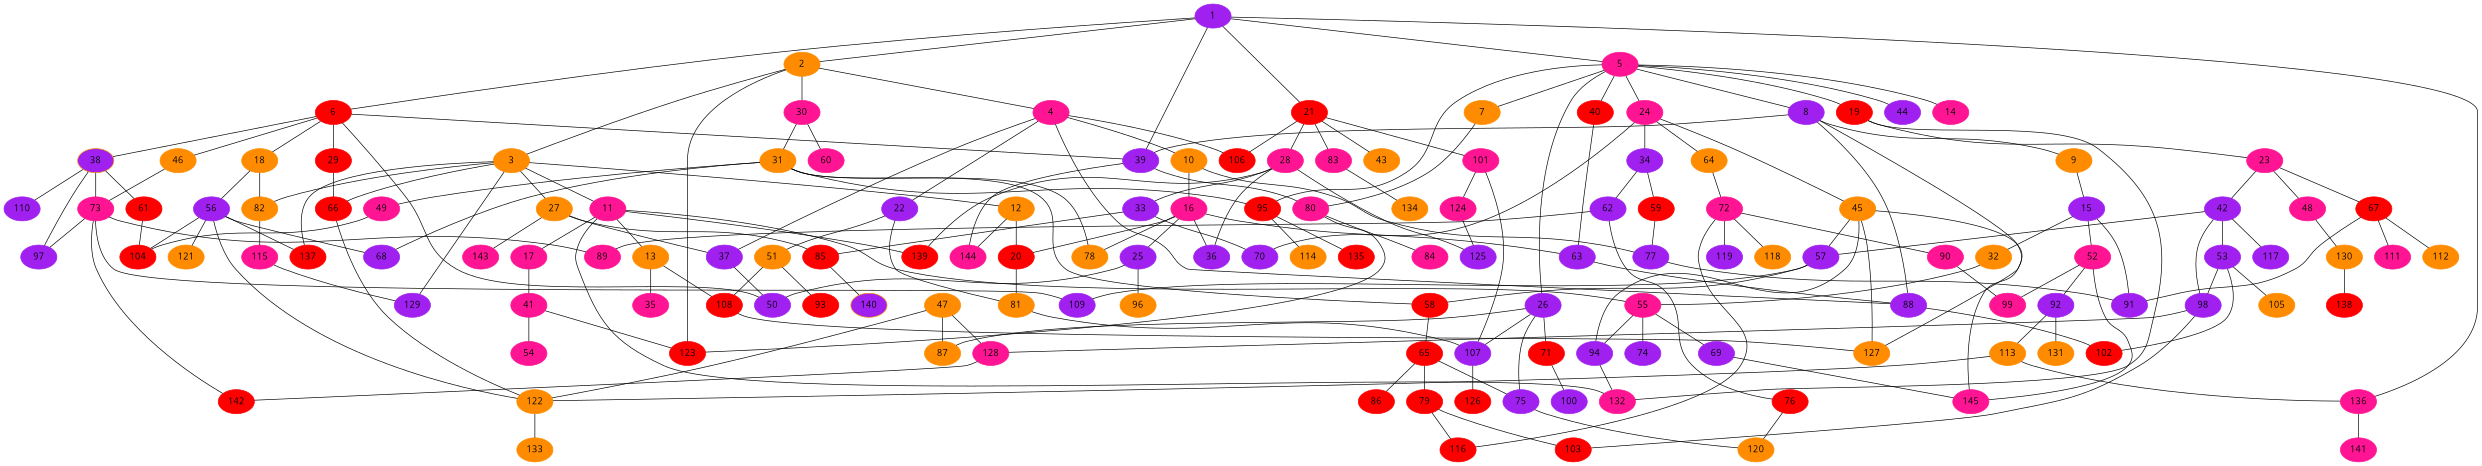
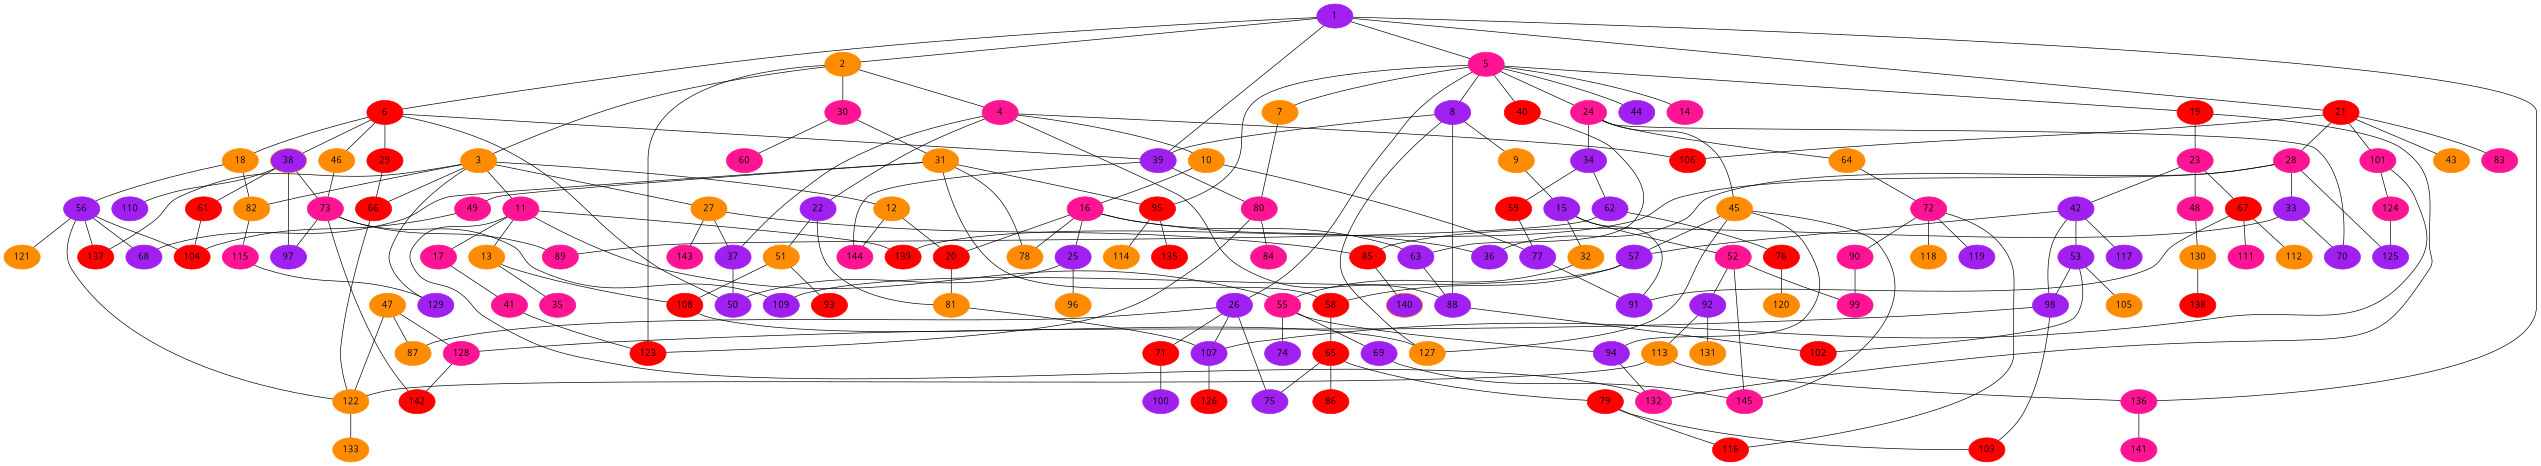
(1410, 209) -> none
(529, 353) -> none
(1635, 435) -> none
